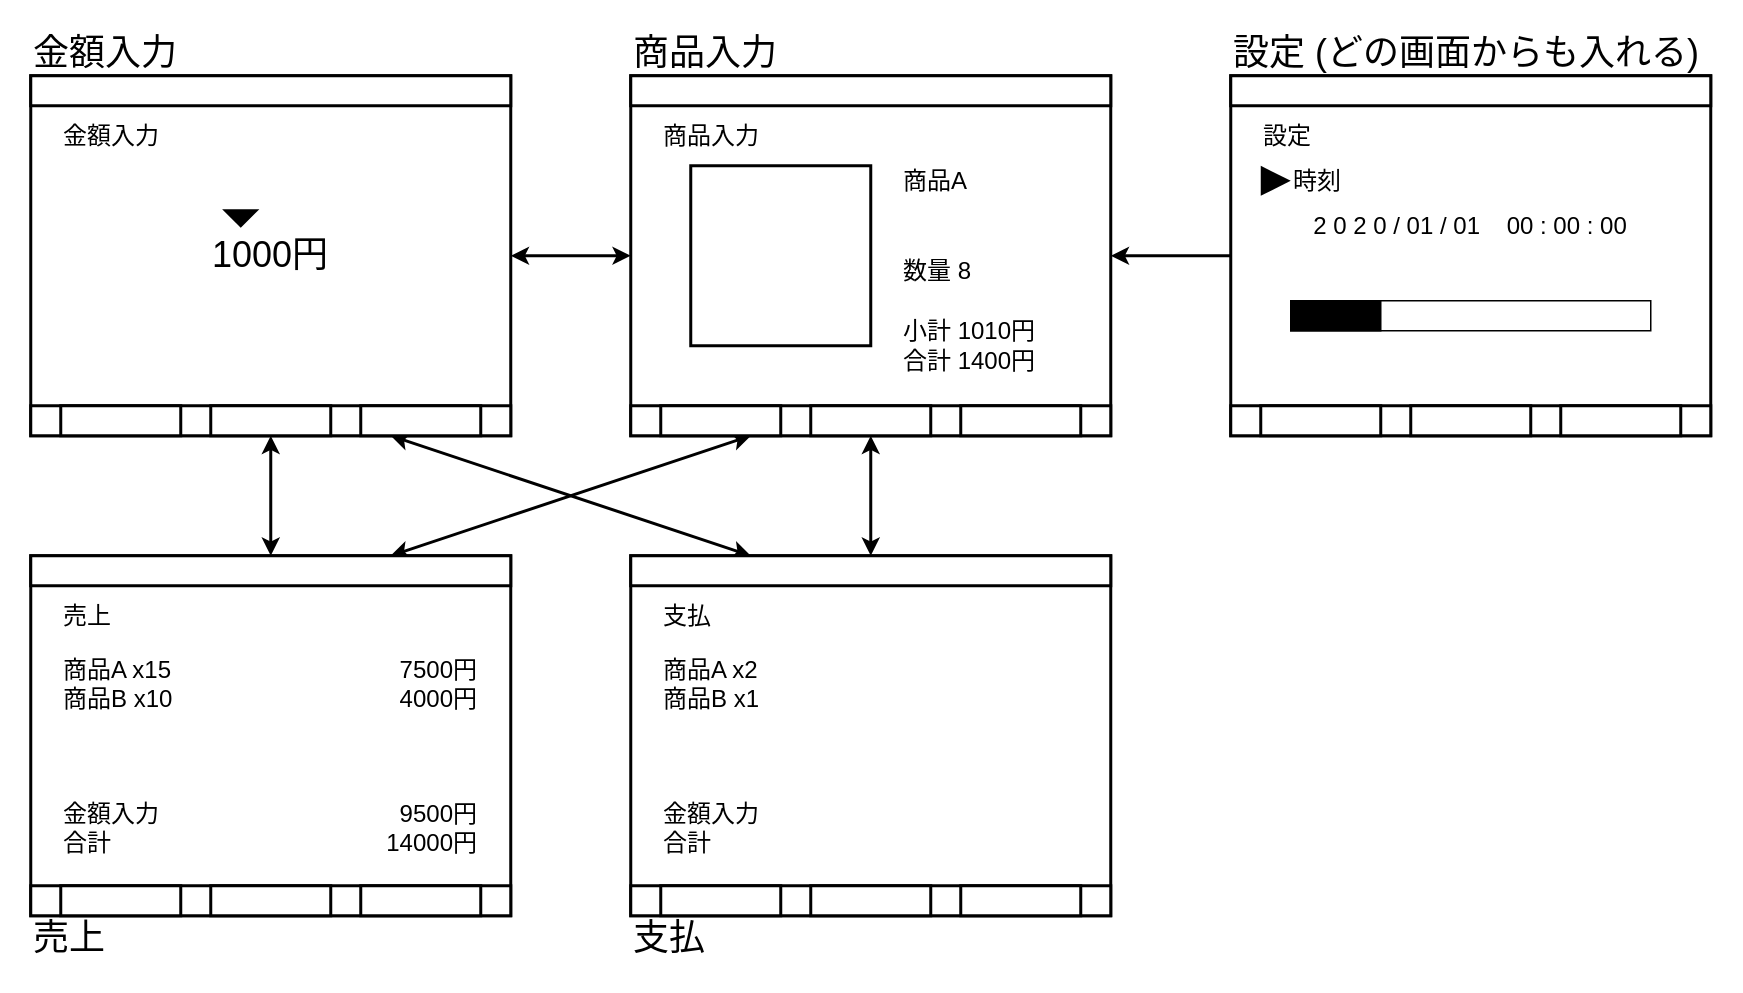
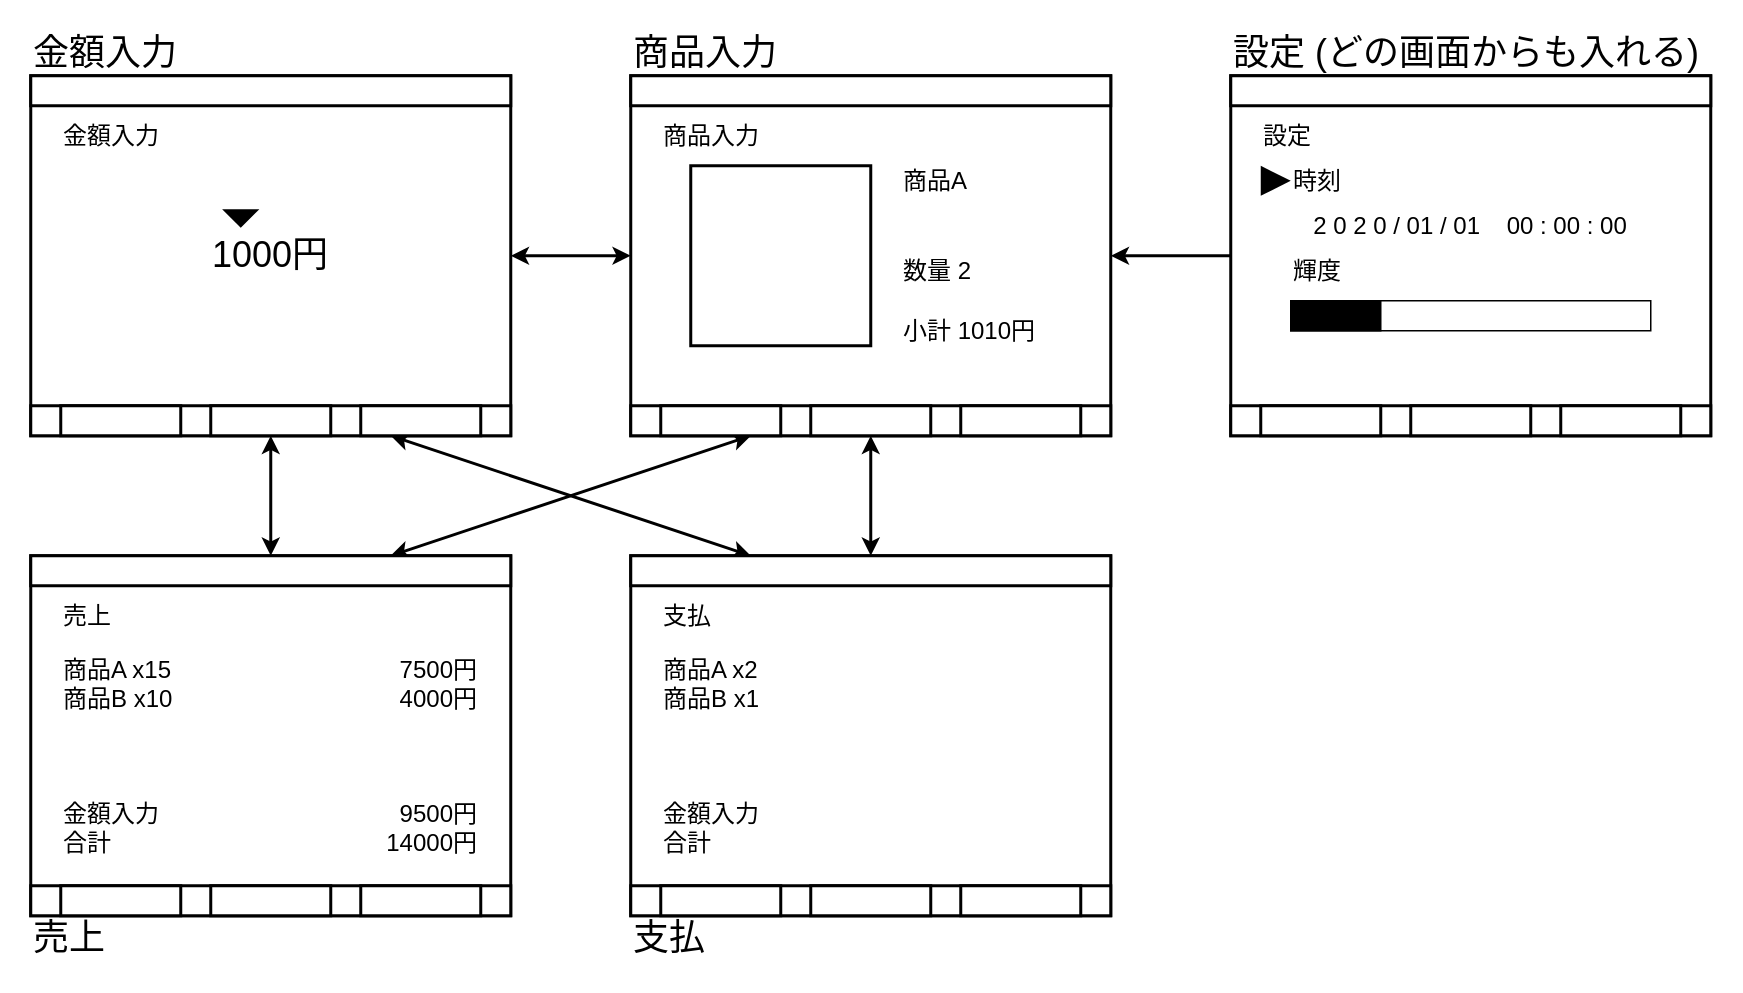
(938, 271) -> (938, 271)
none -> (1351, 271)
(976, 361) -> none
